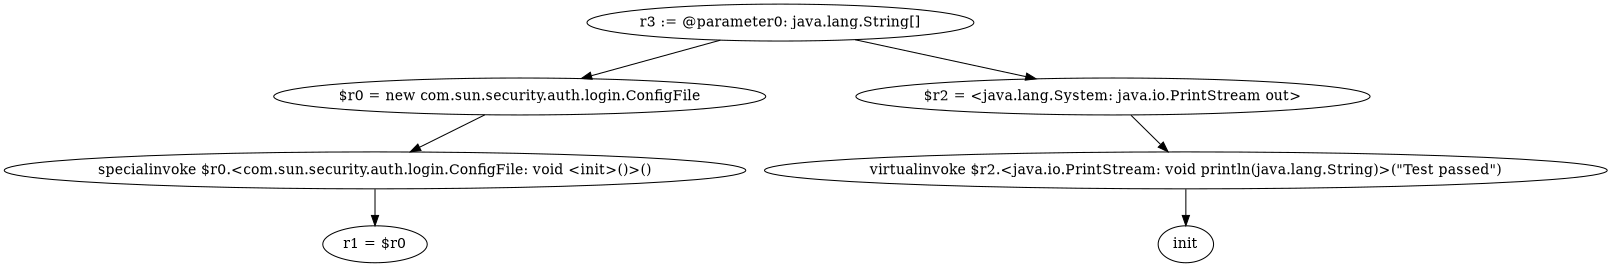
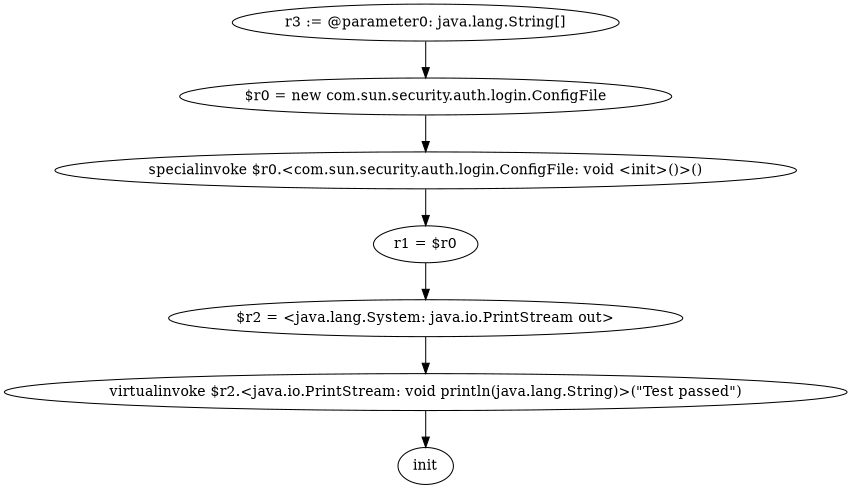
(940, 58) -> (426, 276)
